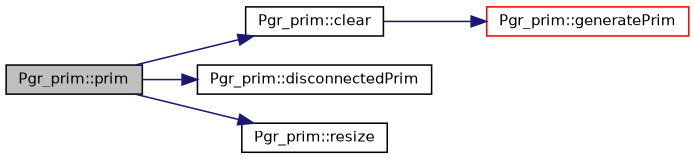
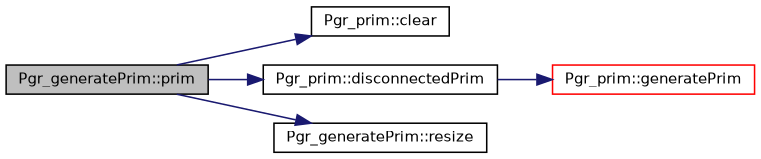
(427, 21) -> (517, 80)
(74, 80) -> (107, 80)
(315, 138) -> (380, 138)
